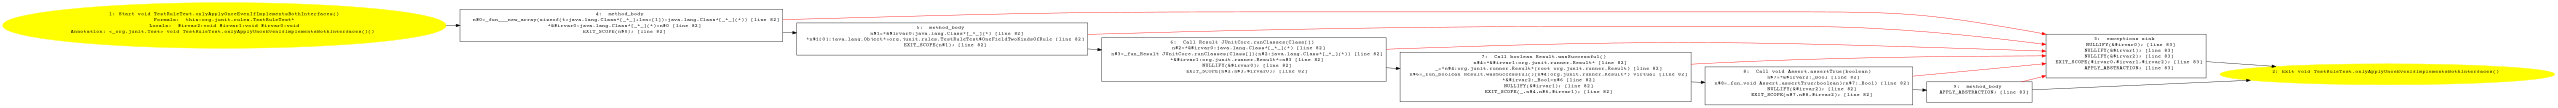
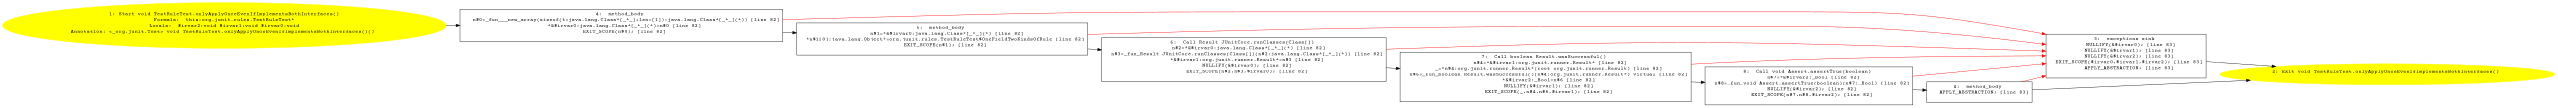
(1979, 92) -> (1979, 92)
